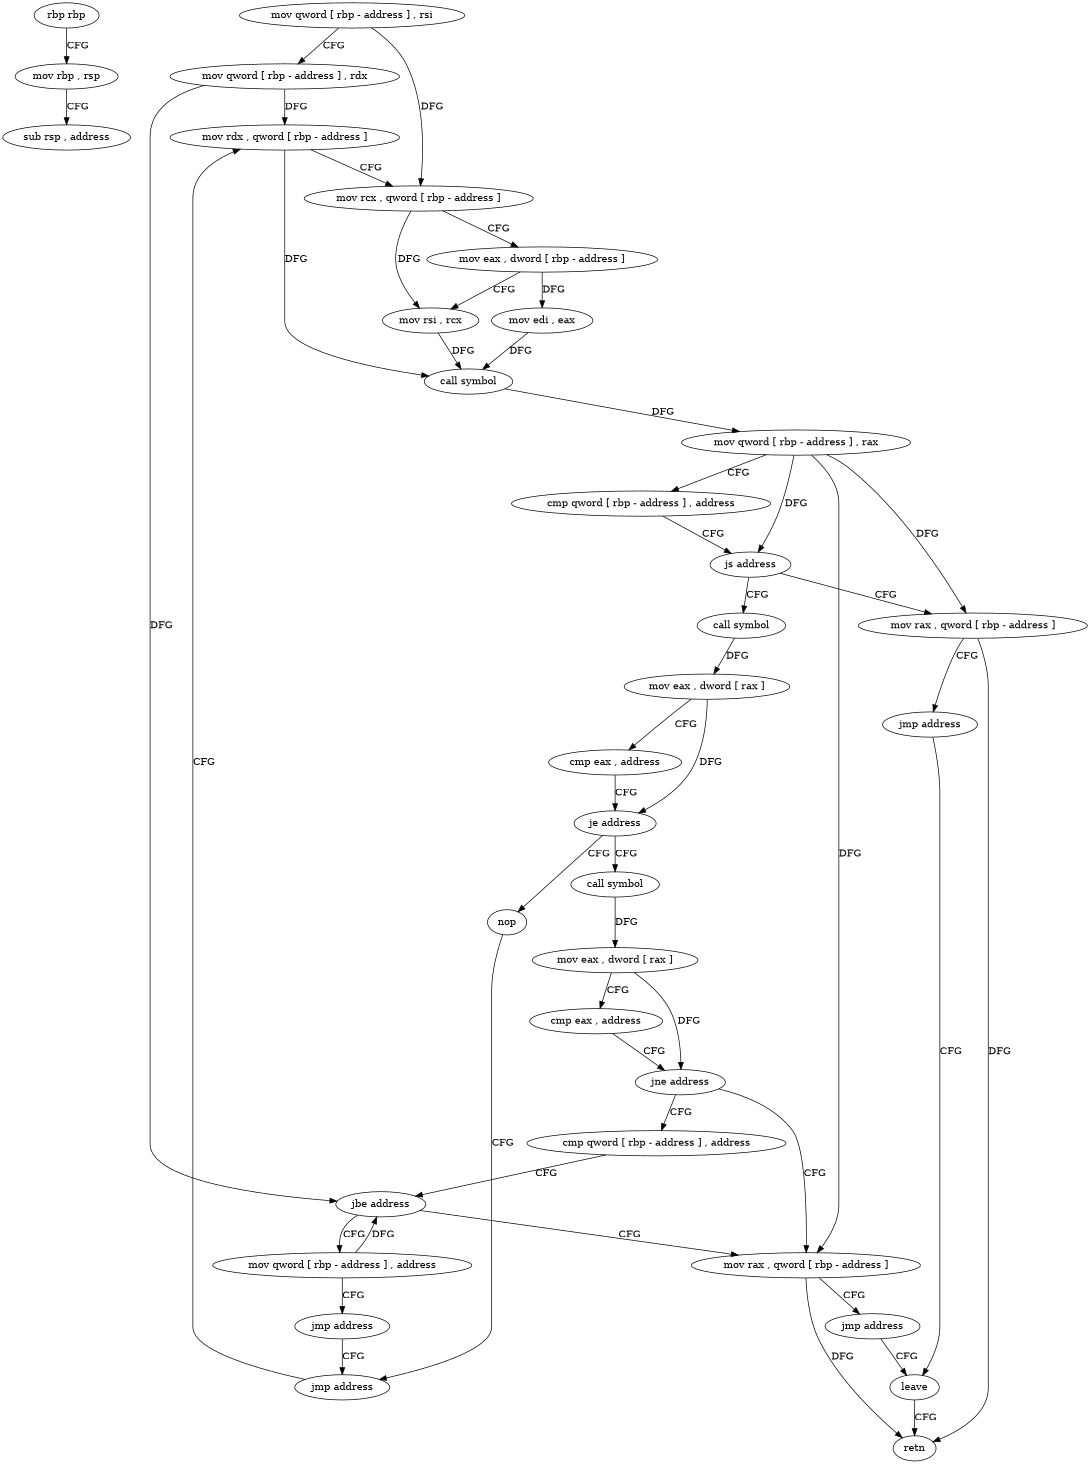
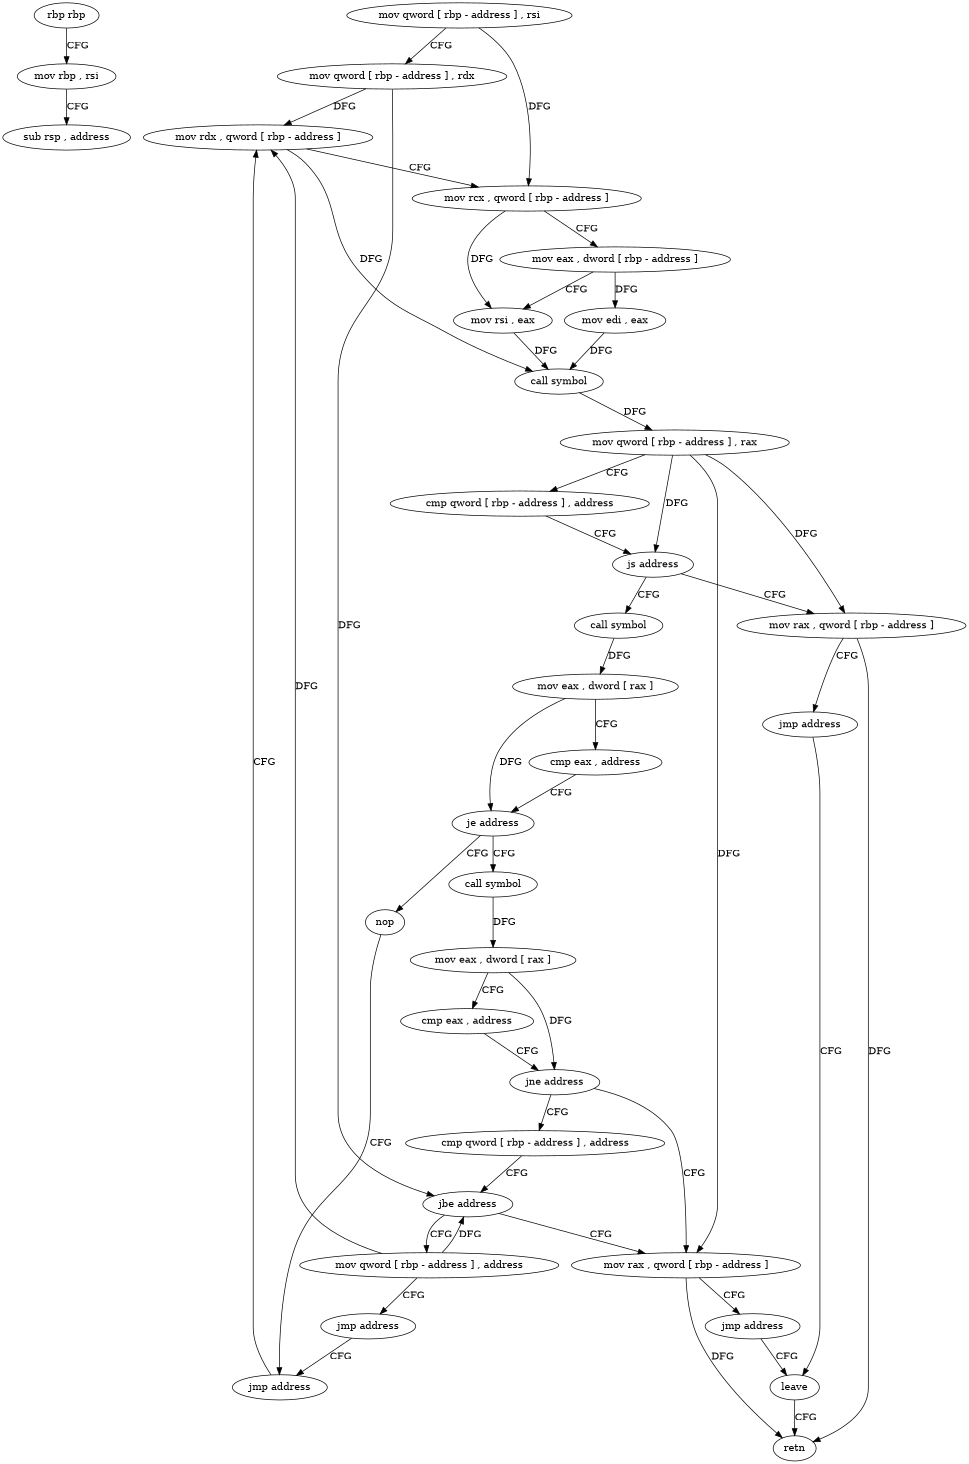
(67, 76) -> (67, 76)
(431, 321) -> (503, 321)
none -> (295, 725)
